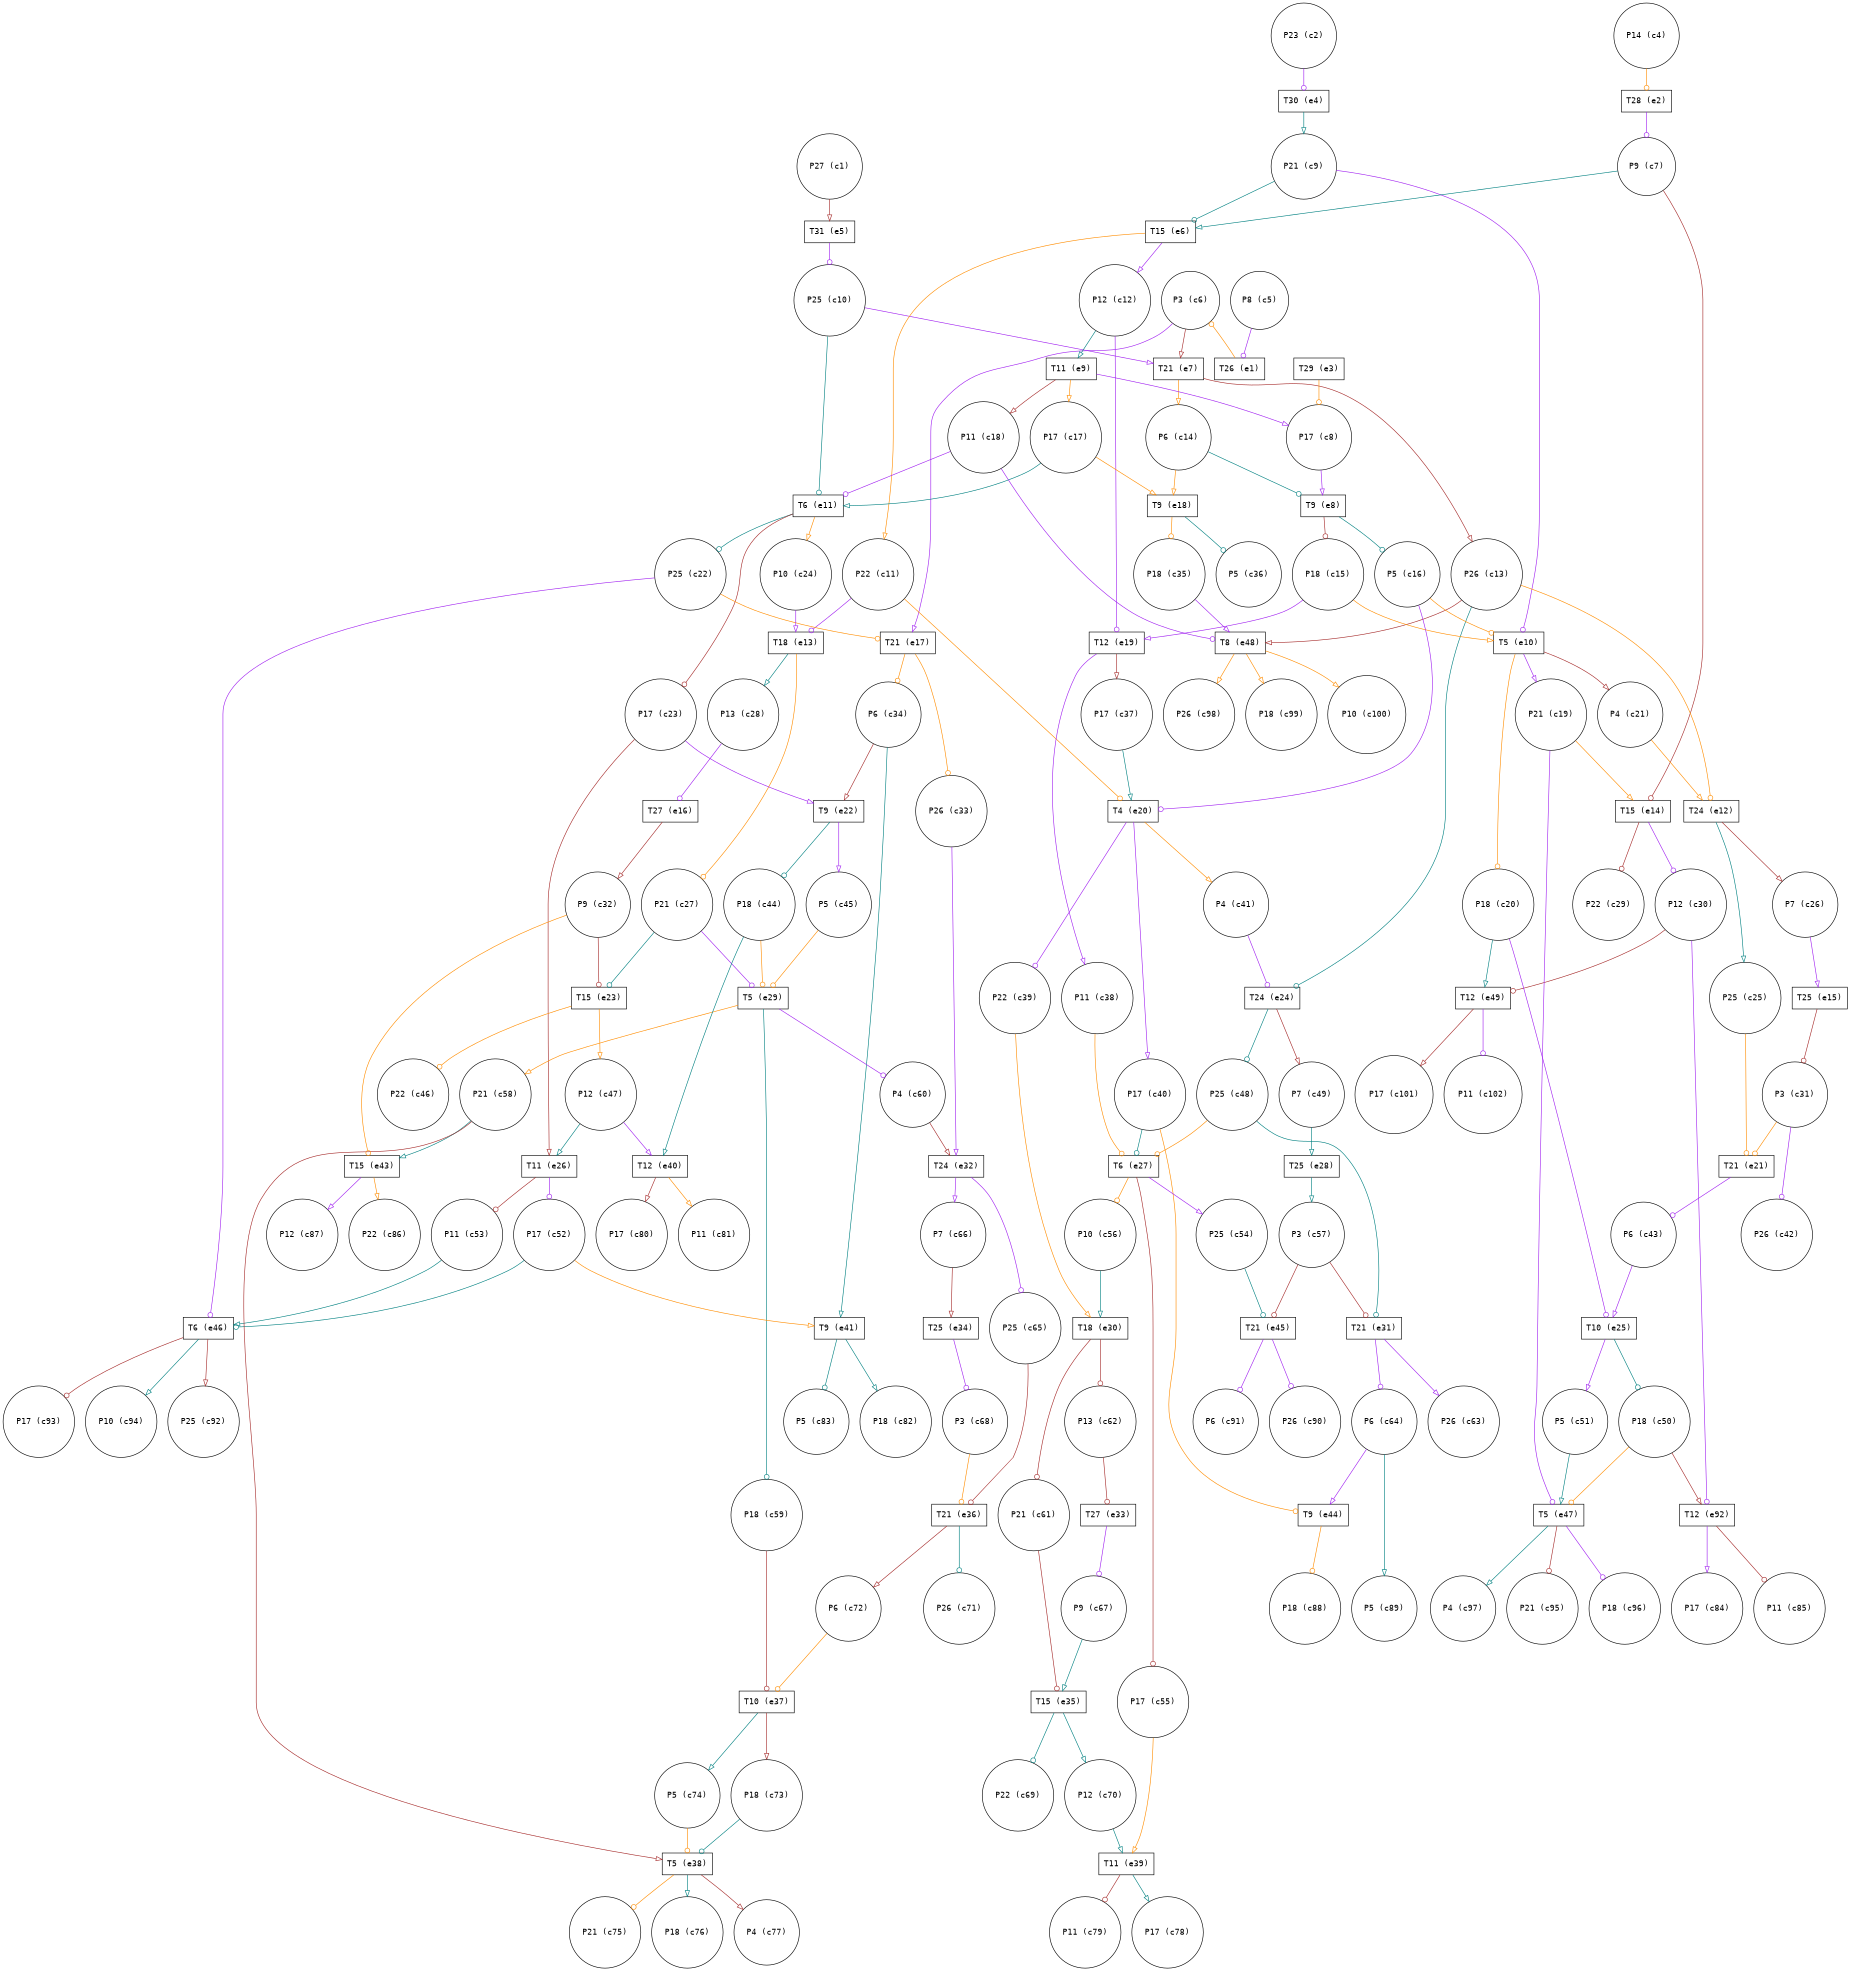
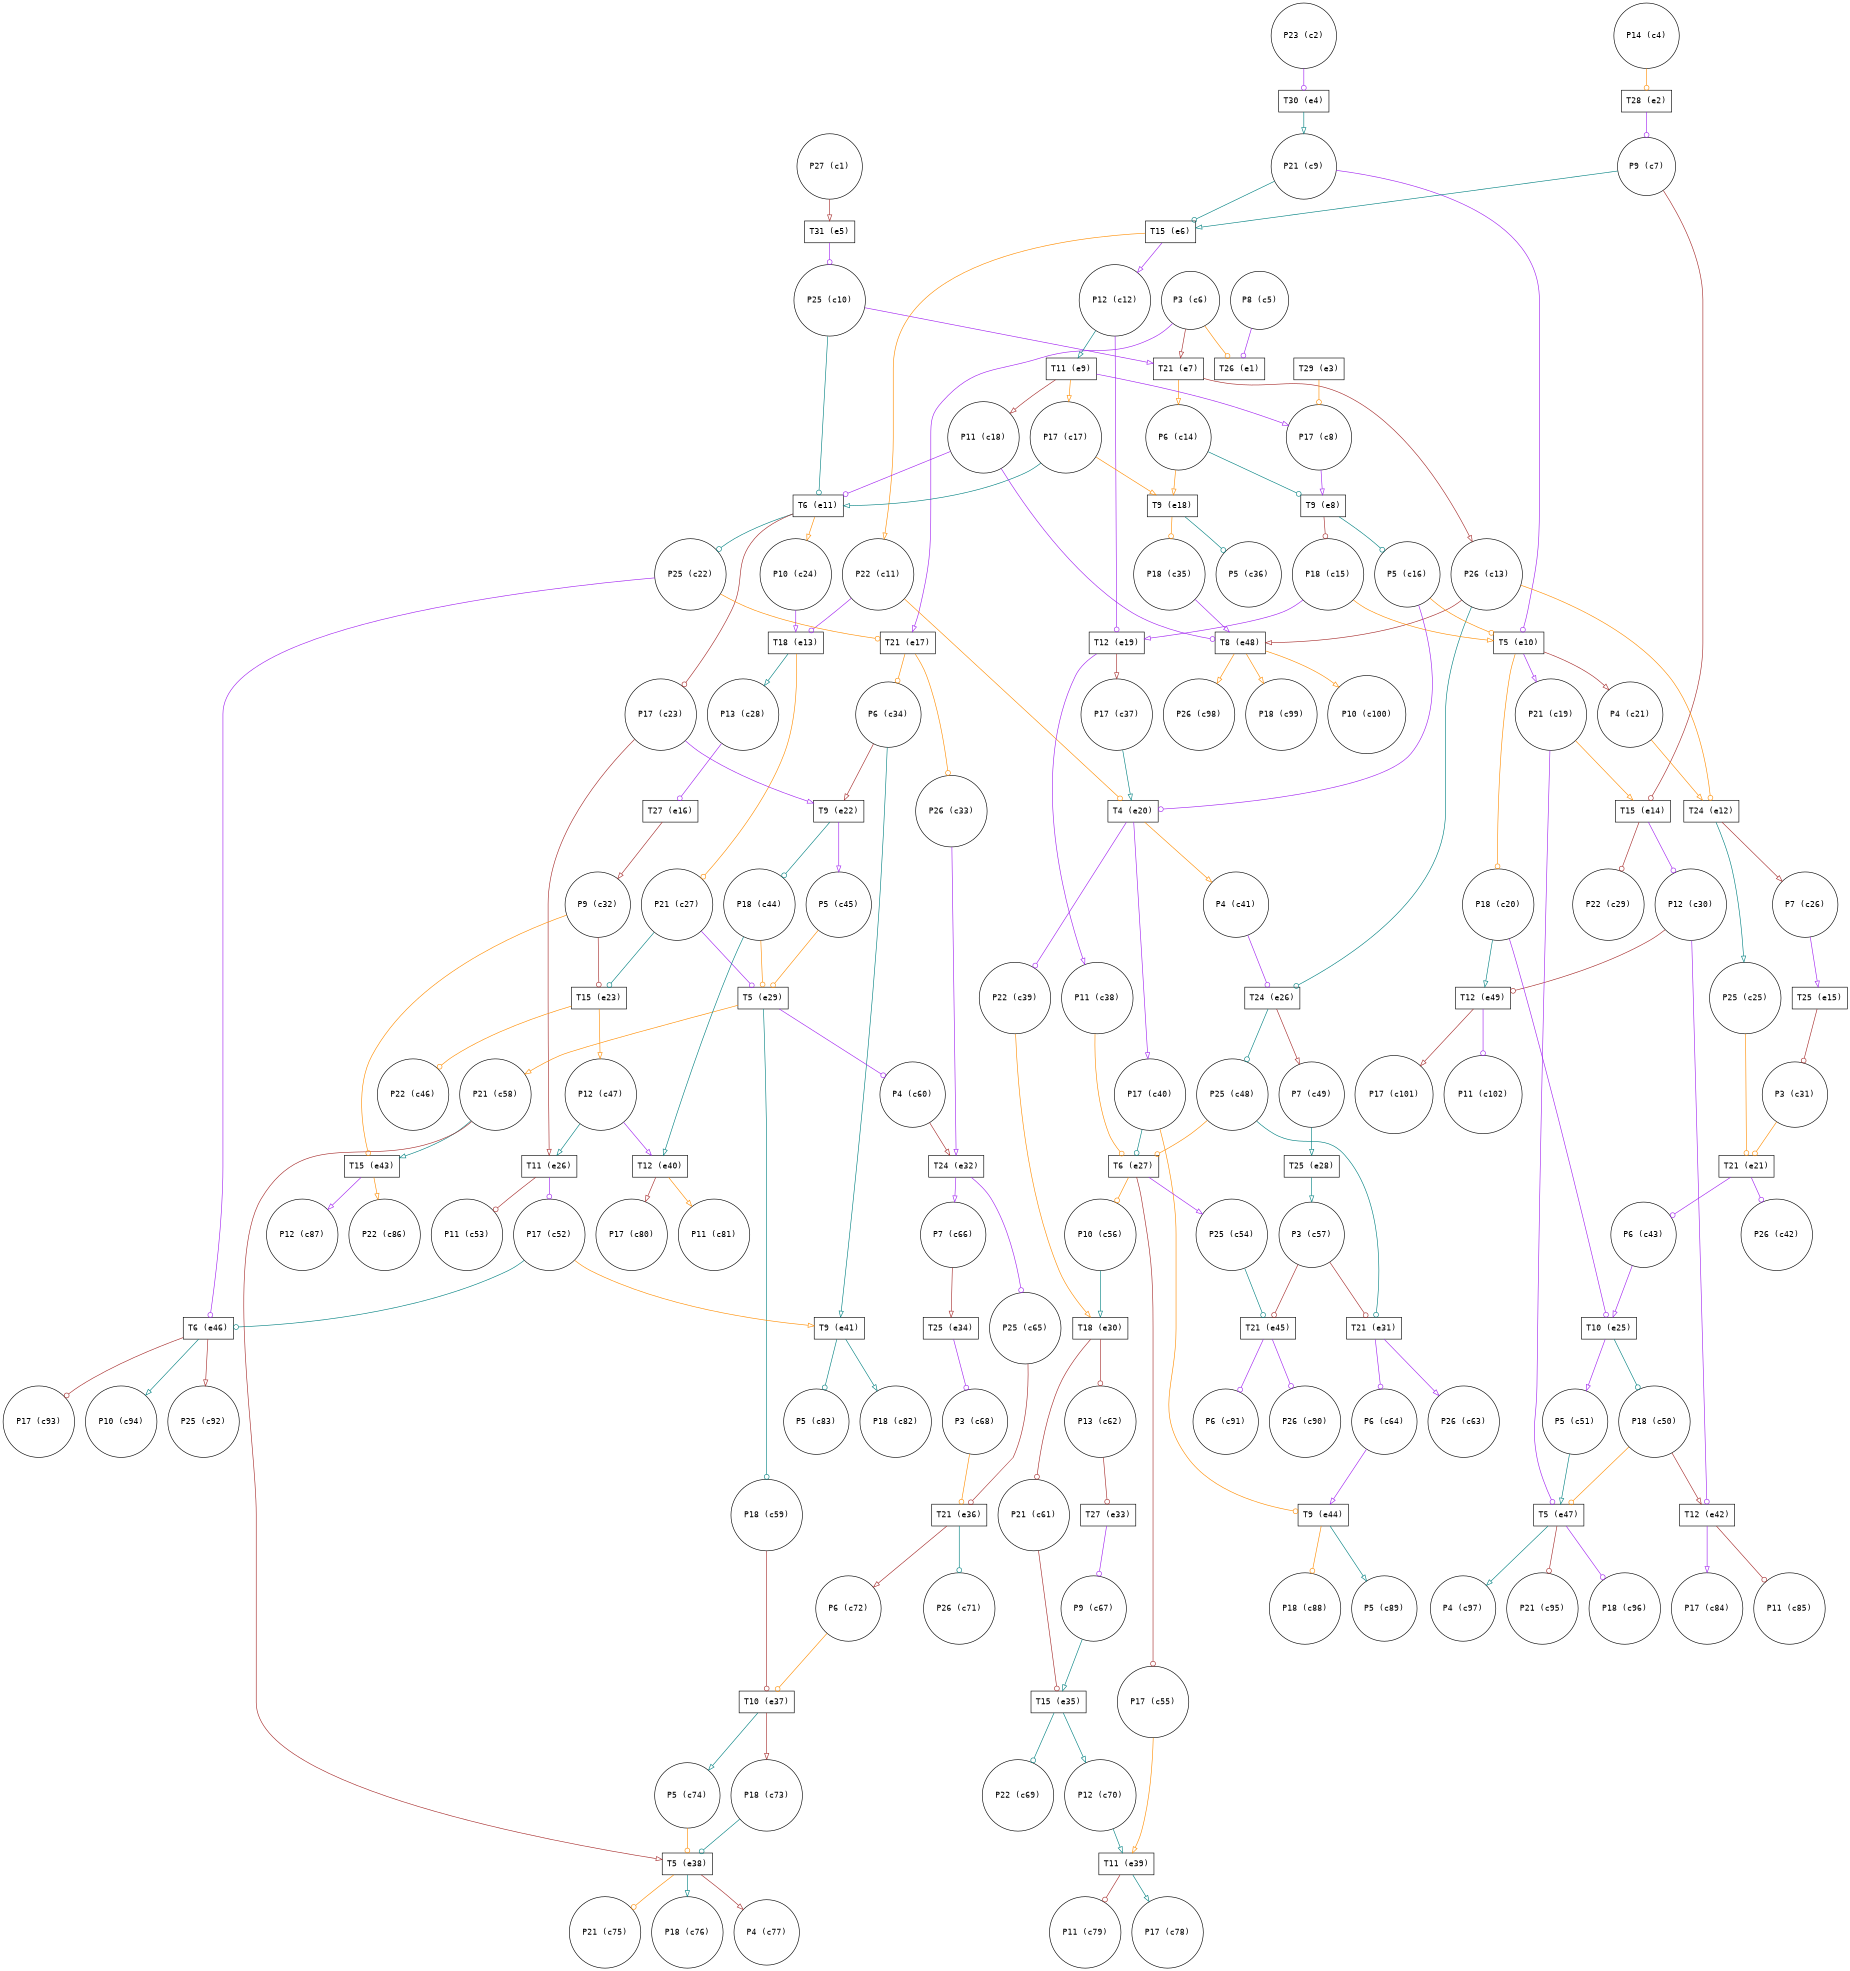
(1224, 342) -> (1215, 340)
(1272, 998) -> (1272, 998)
(1786, 1161) -> (1756, 1187)
(344, 1302) -> none
(1384, 1512) -> (1347, 1551)
(1707, 1515) -> (1707, 1515)
